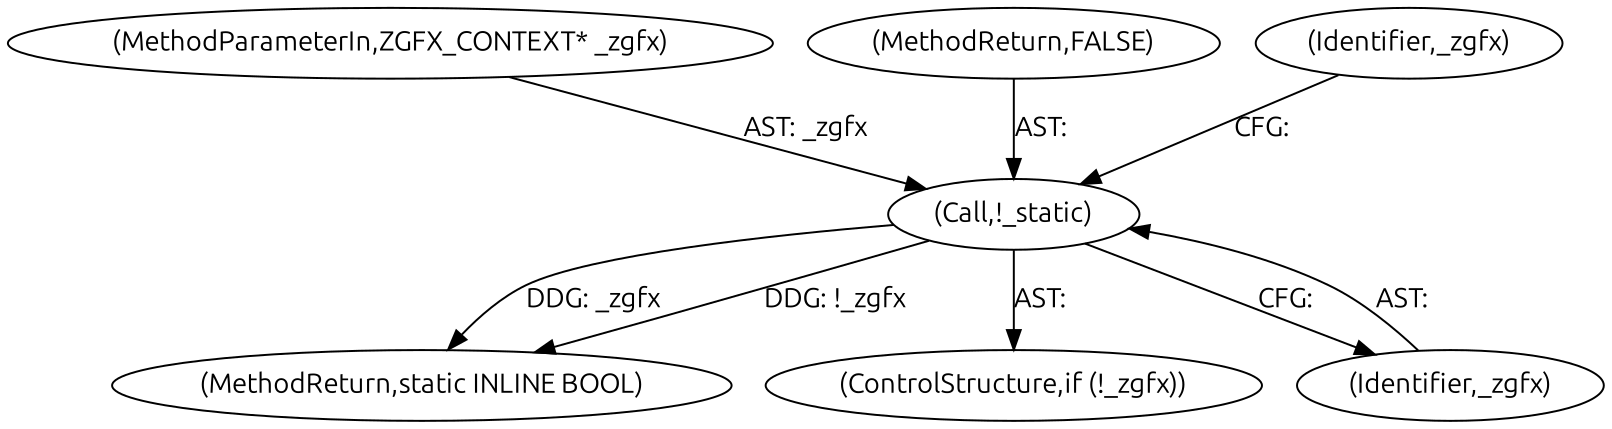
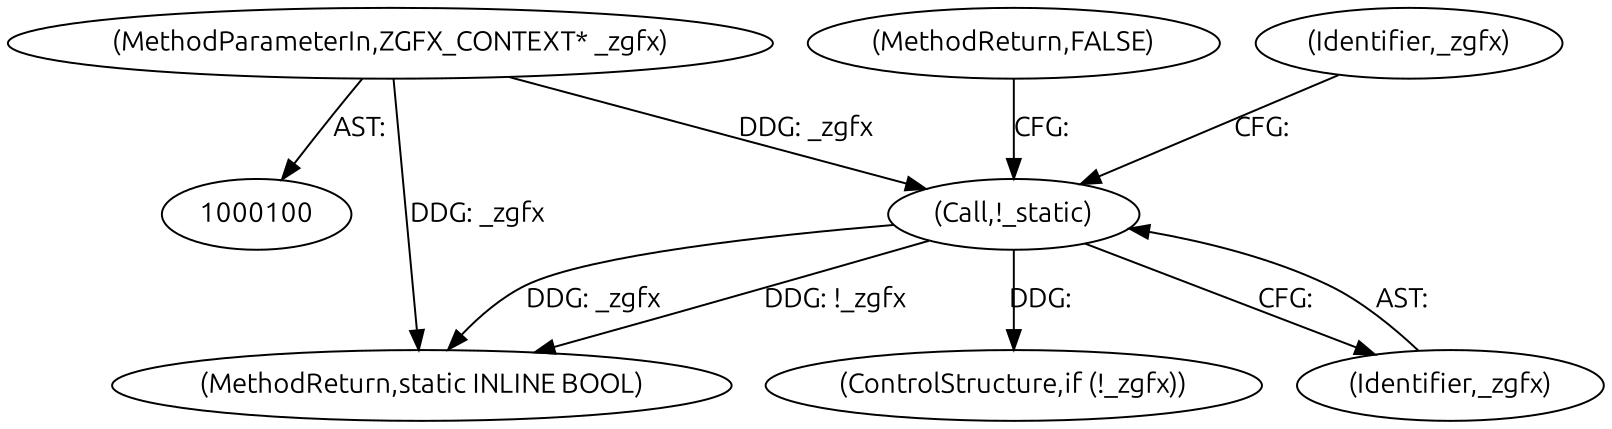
(806, 129) -> (806, 129)
(1045, 129) -> (1045, 129)
none -> (405, 204)
none -> (257, 214)
(1044, 300) -> (1044, 300)
